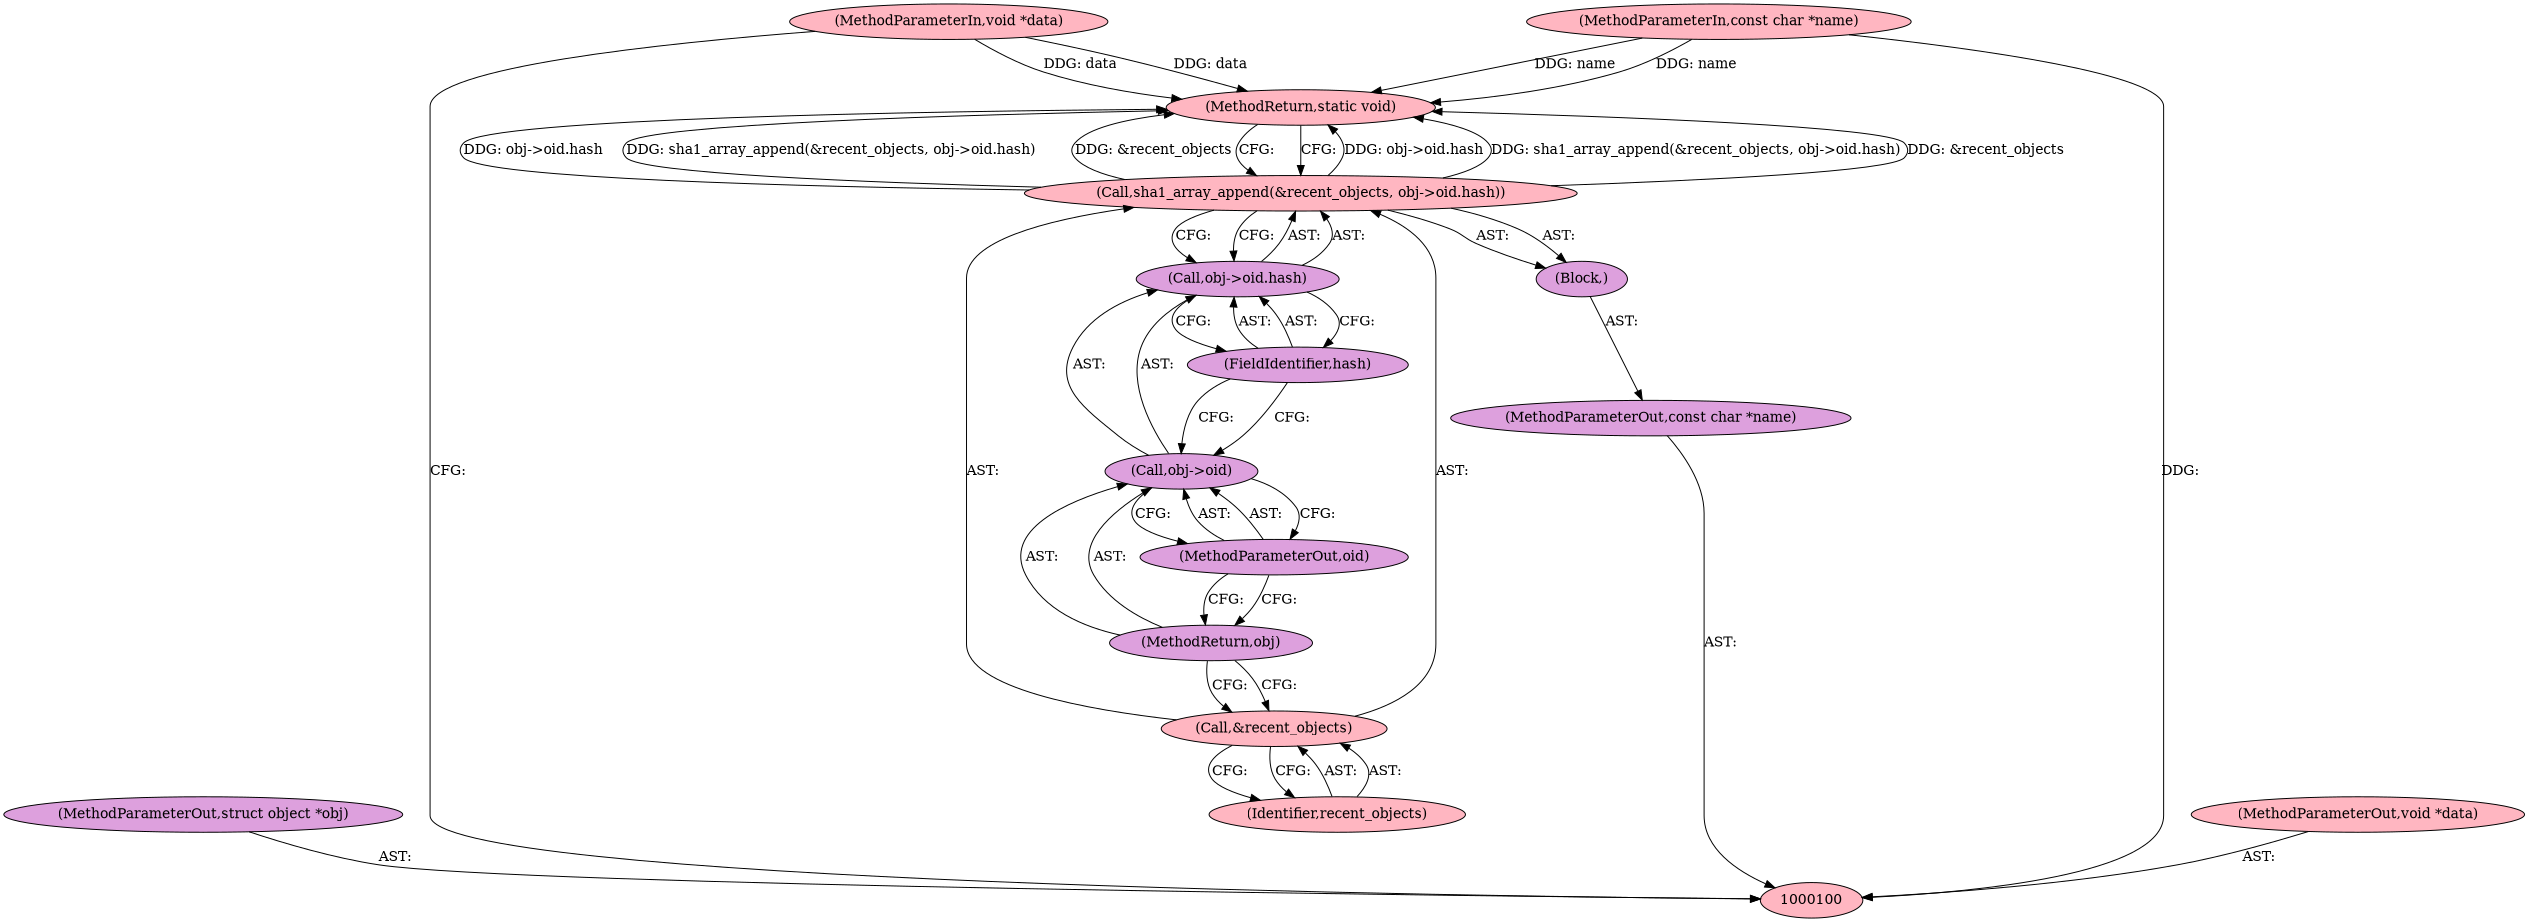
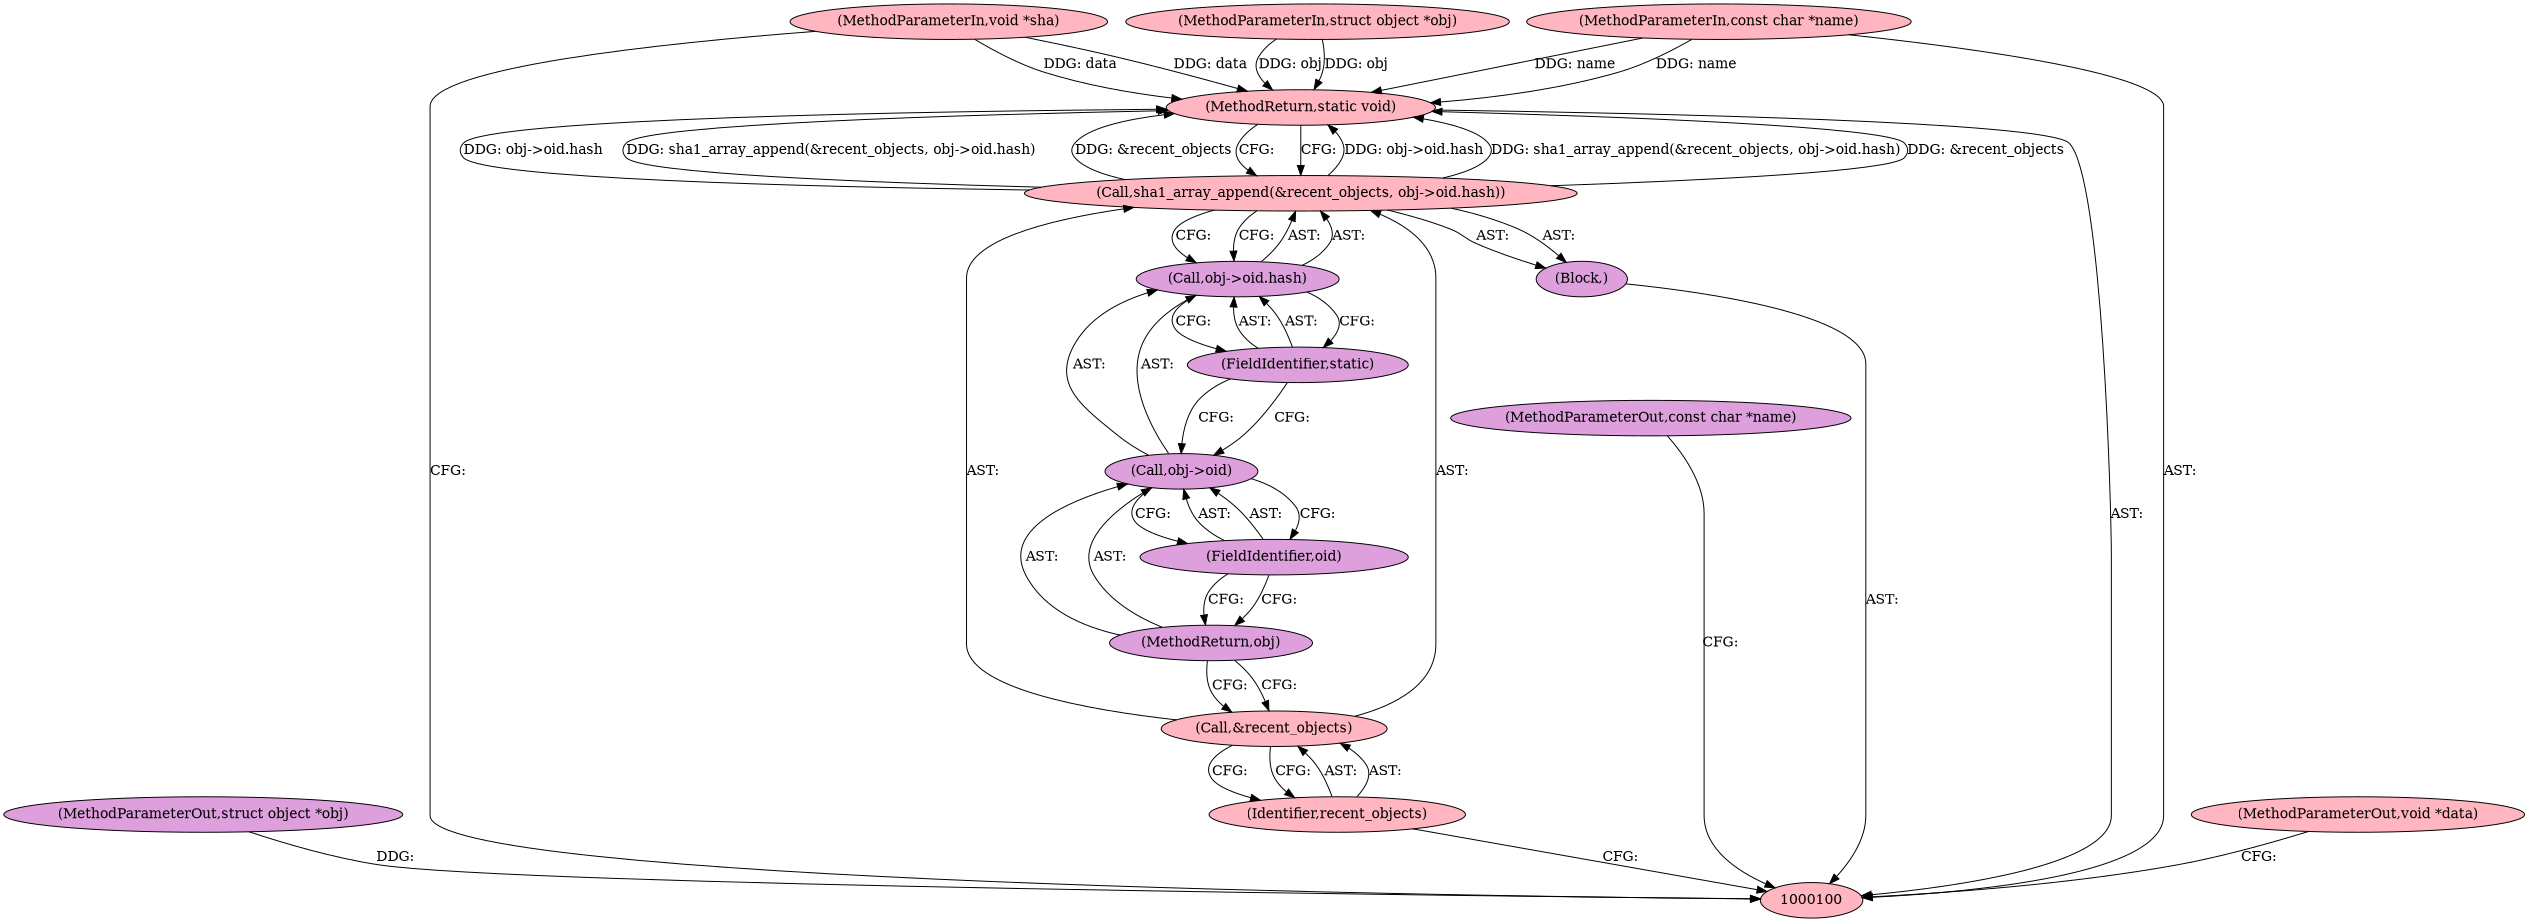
(949, 22) -> (949, 22)
none -> (1318, 22)
none -> (2098, 291)
(1614, 344) -> (1866, 493)
(1298, 365) -> (1298, 365)
(2182, 471) -> (2182, 471)
(1274, 557) -> (1274, 557)
(1723, 643) -> (1723, 643)
(398, 857) -> (398, 857)
(2261, 857) -> (2261, 857)
none -> (1585, 859)
